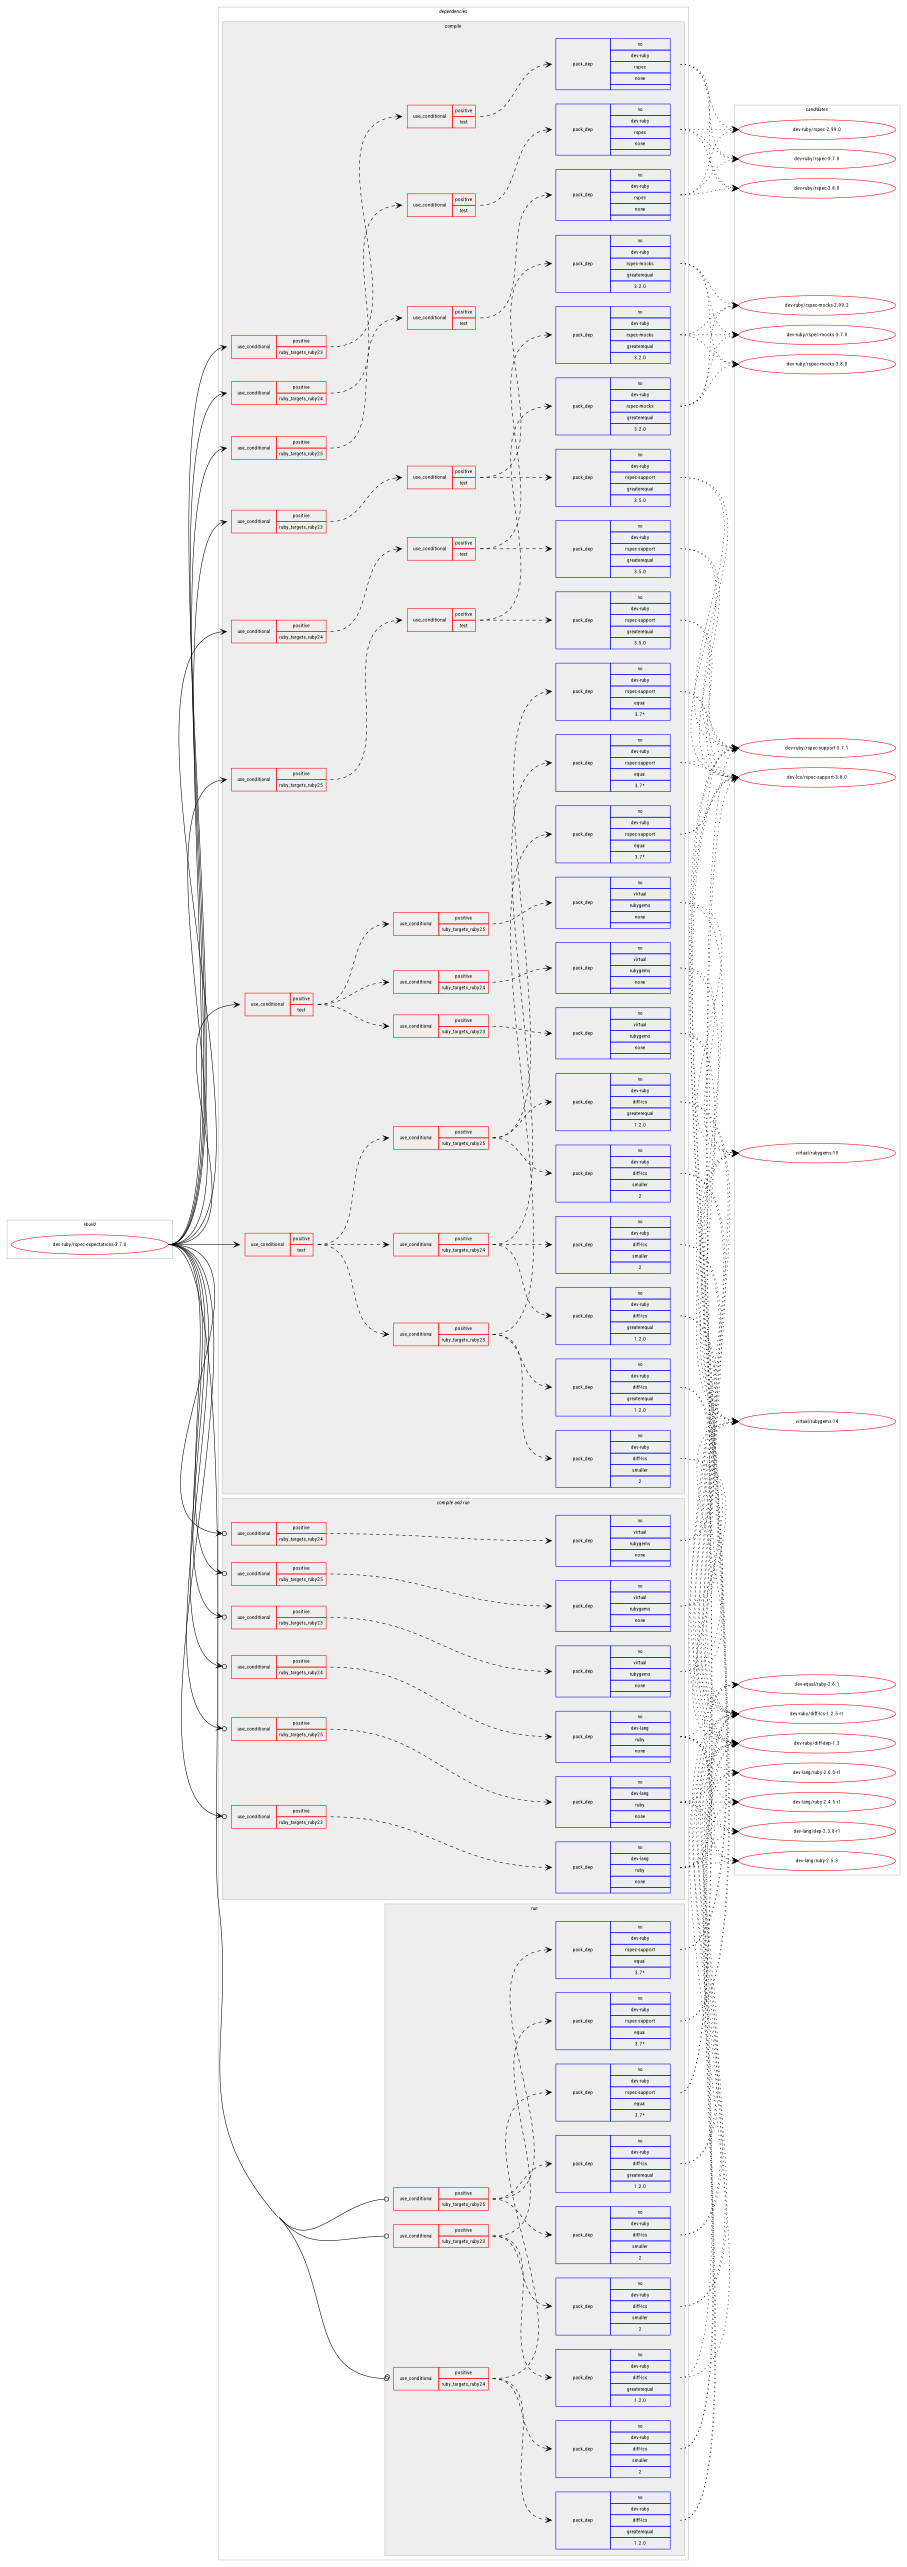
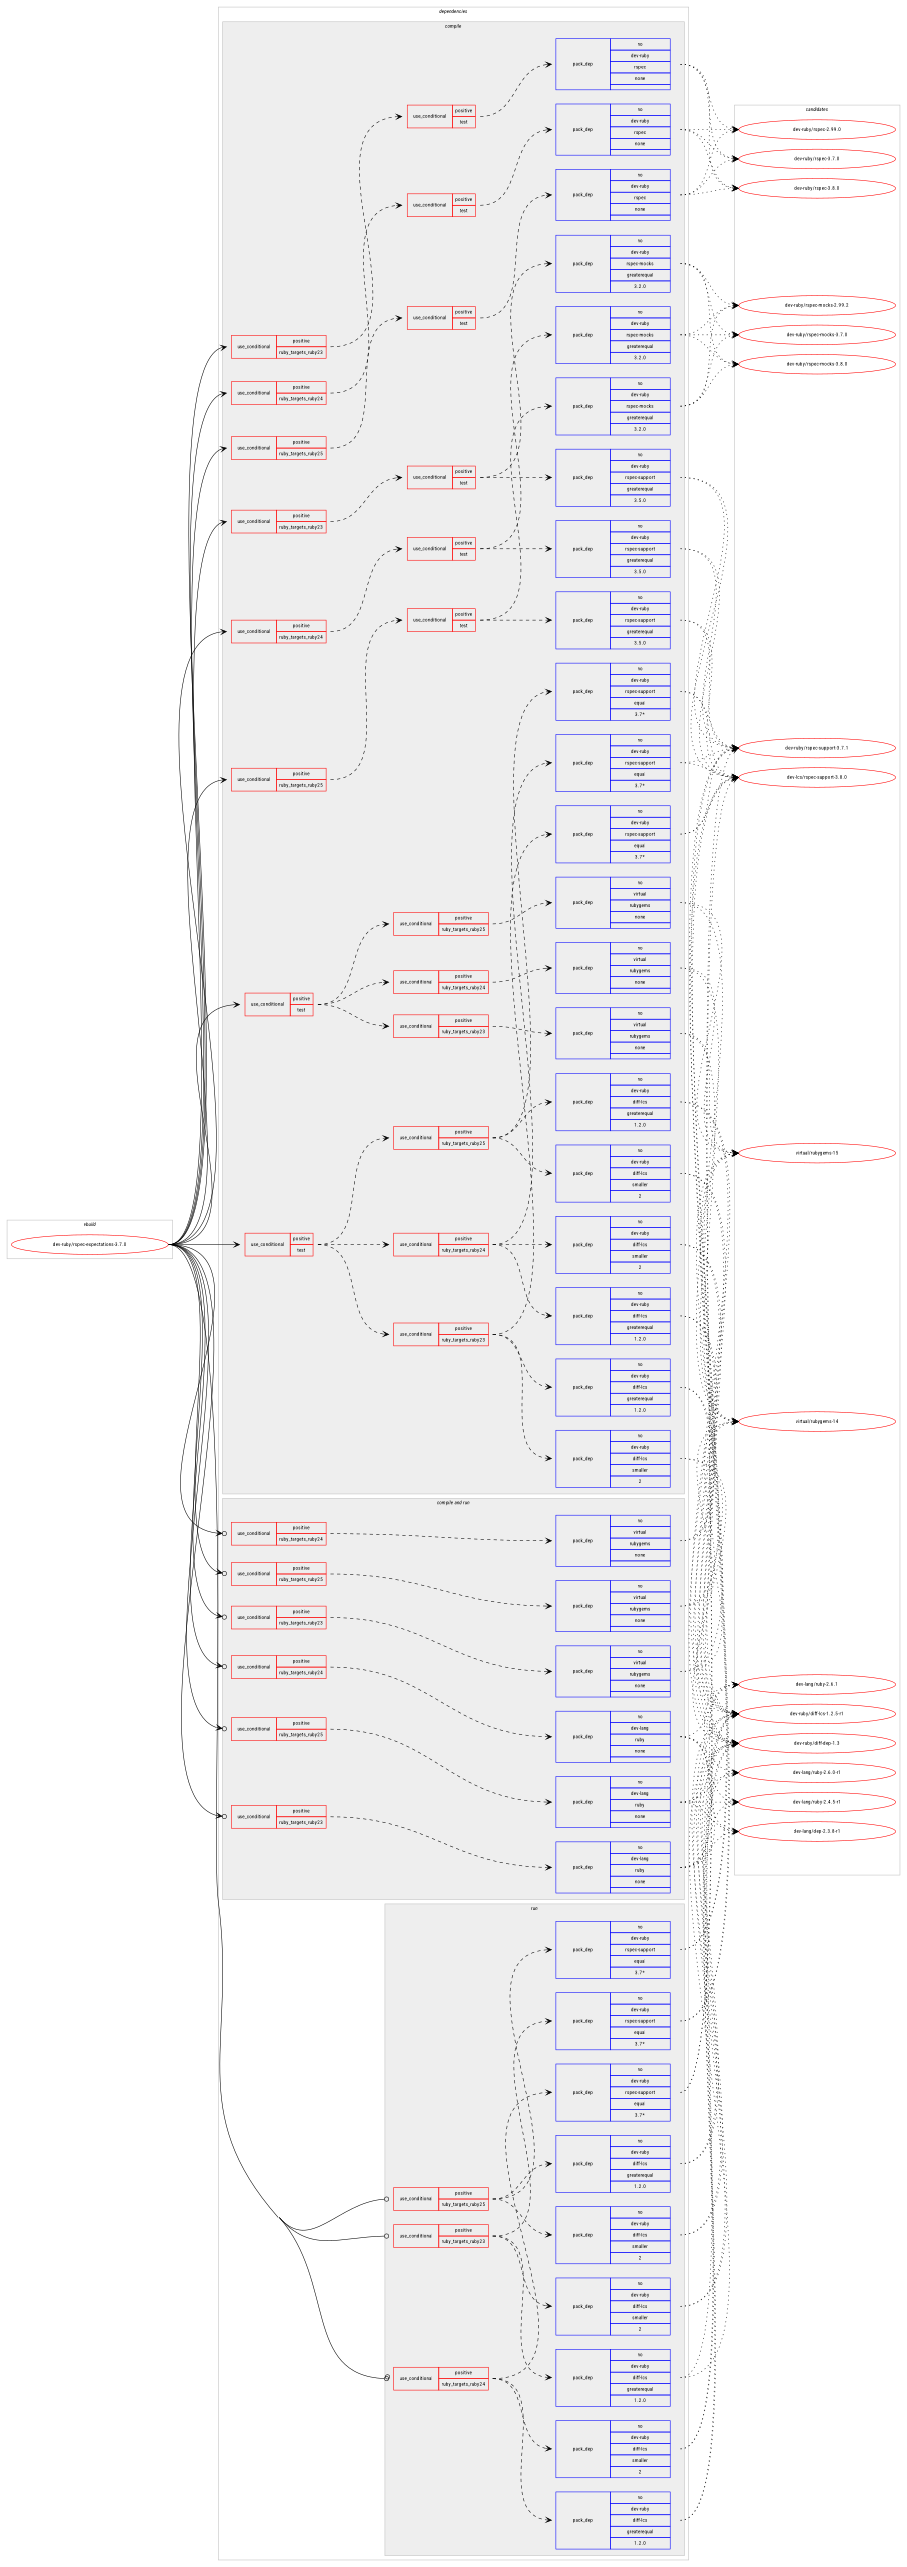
(817, 1685) -> (817, 1685)
(817, 1861) -> none
